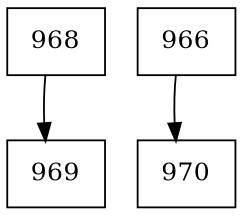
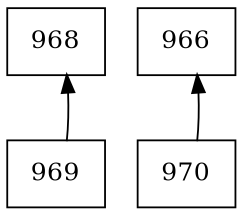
(44, 99) -> (68, 117)
(174, 99) -> (199, 117)
